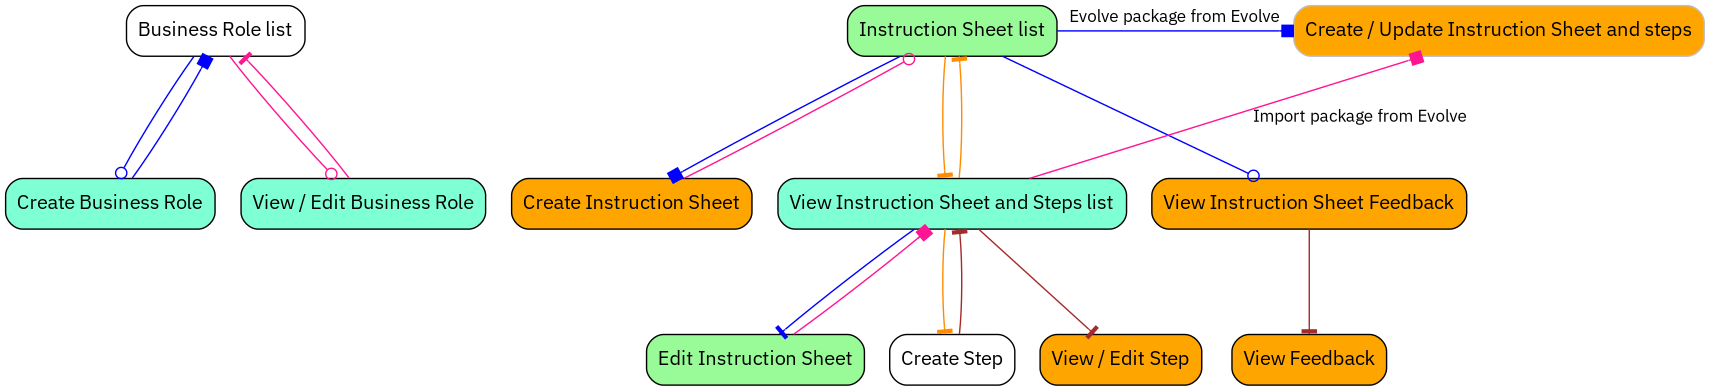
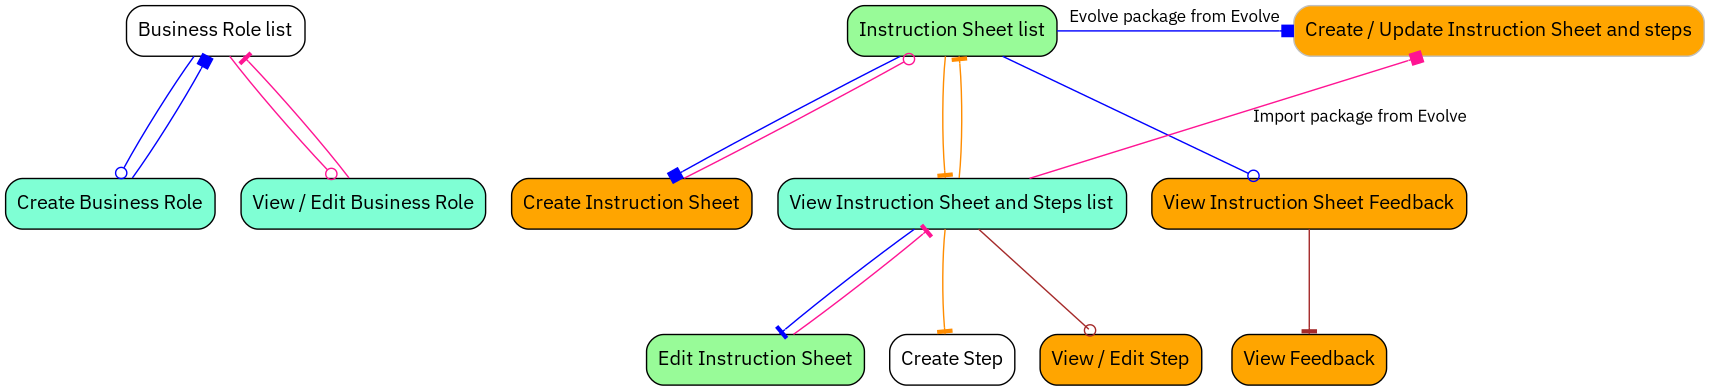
(1034, 279) -> (1034, 279)
(859, 285) -> (859, 285)
(962, 285) -> none
